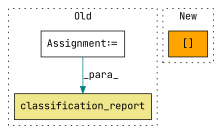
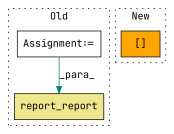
(83, 107) -> (59, 107)
